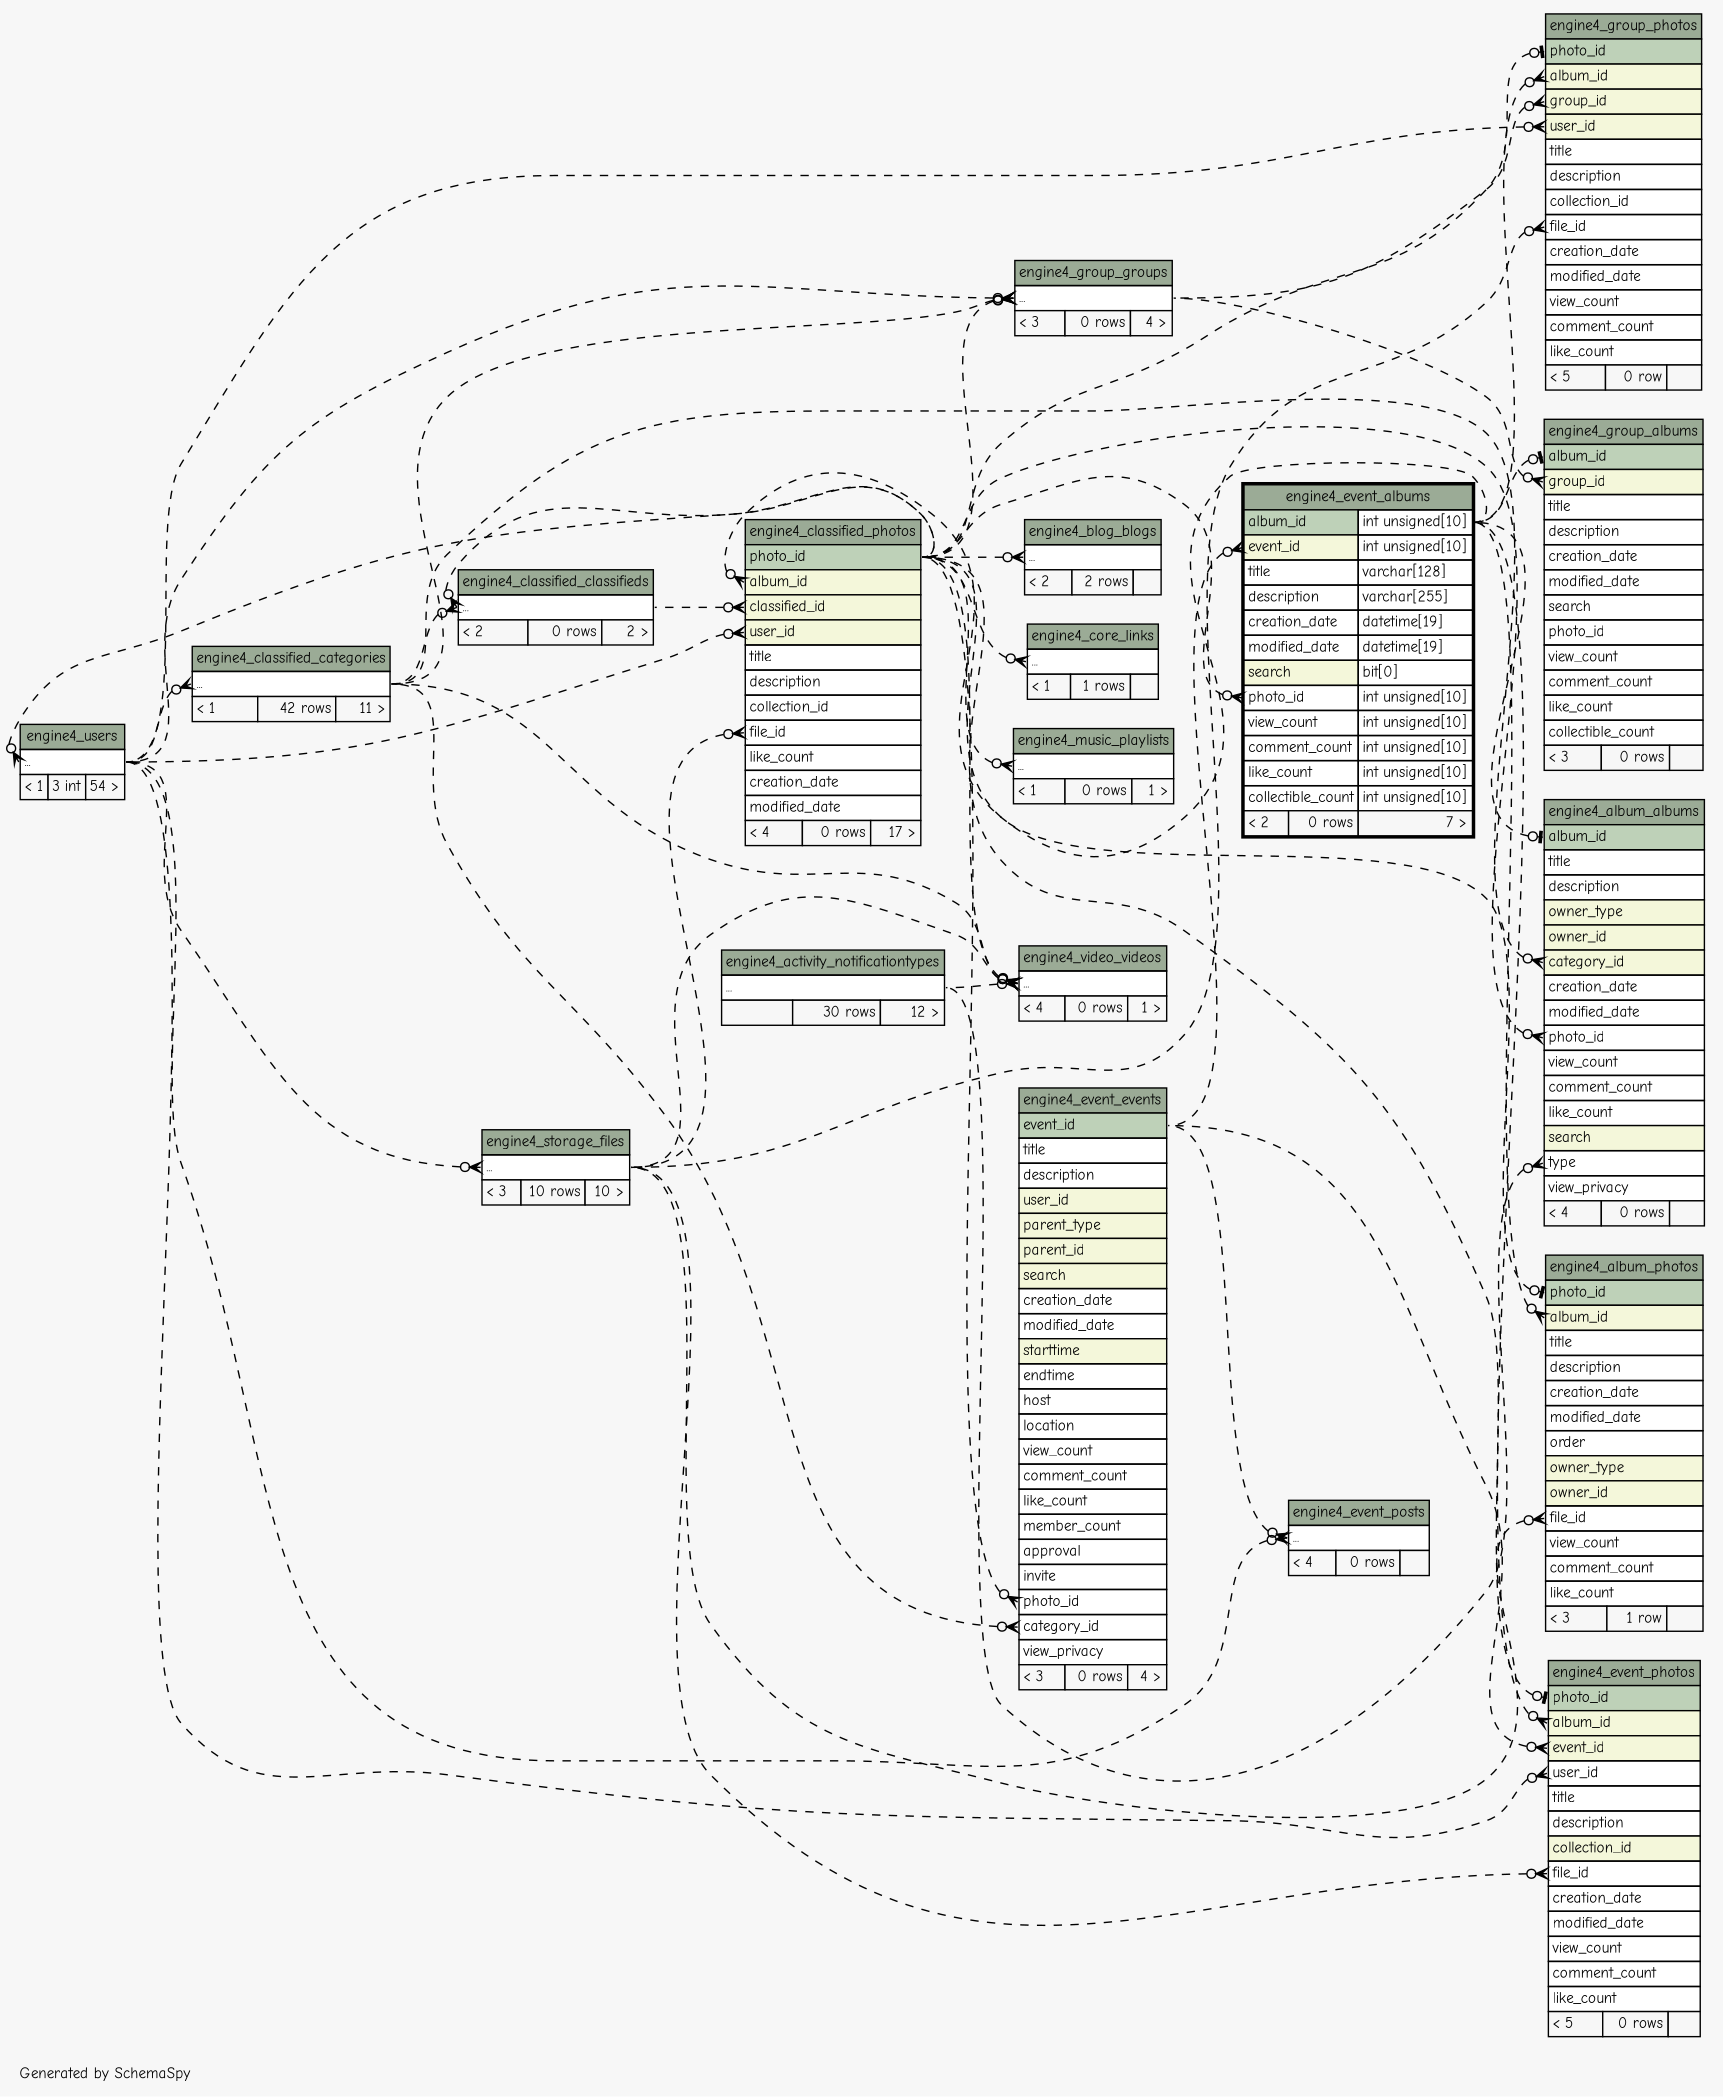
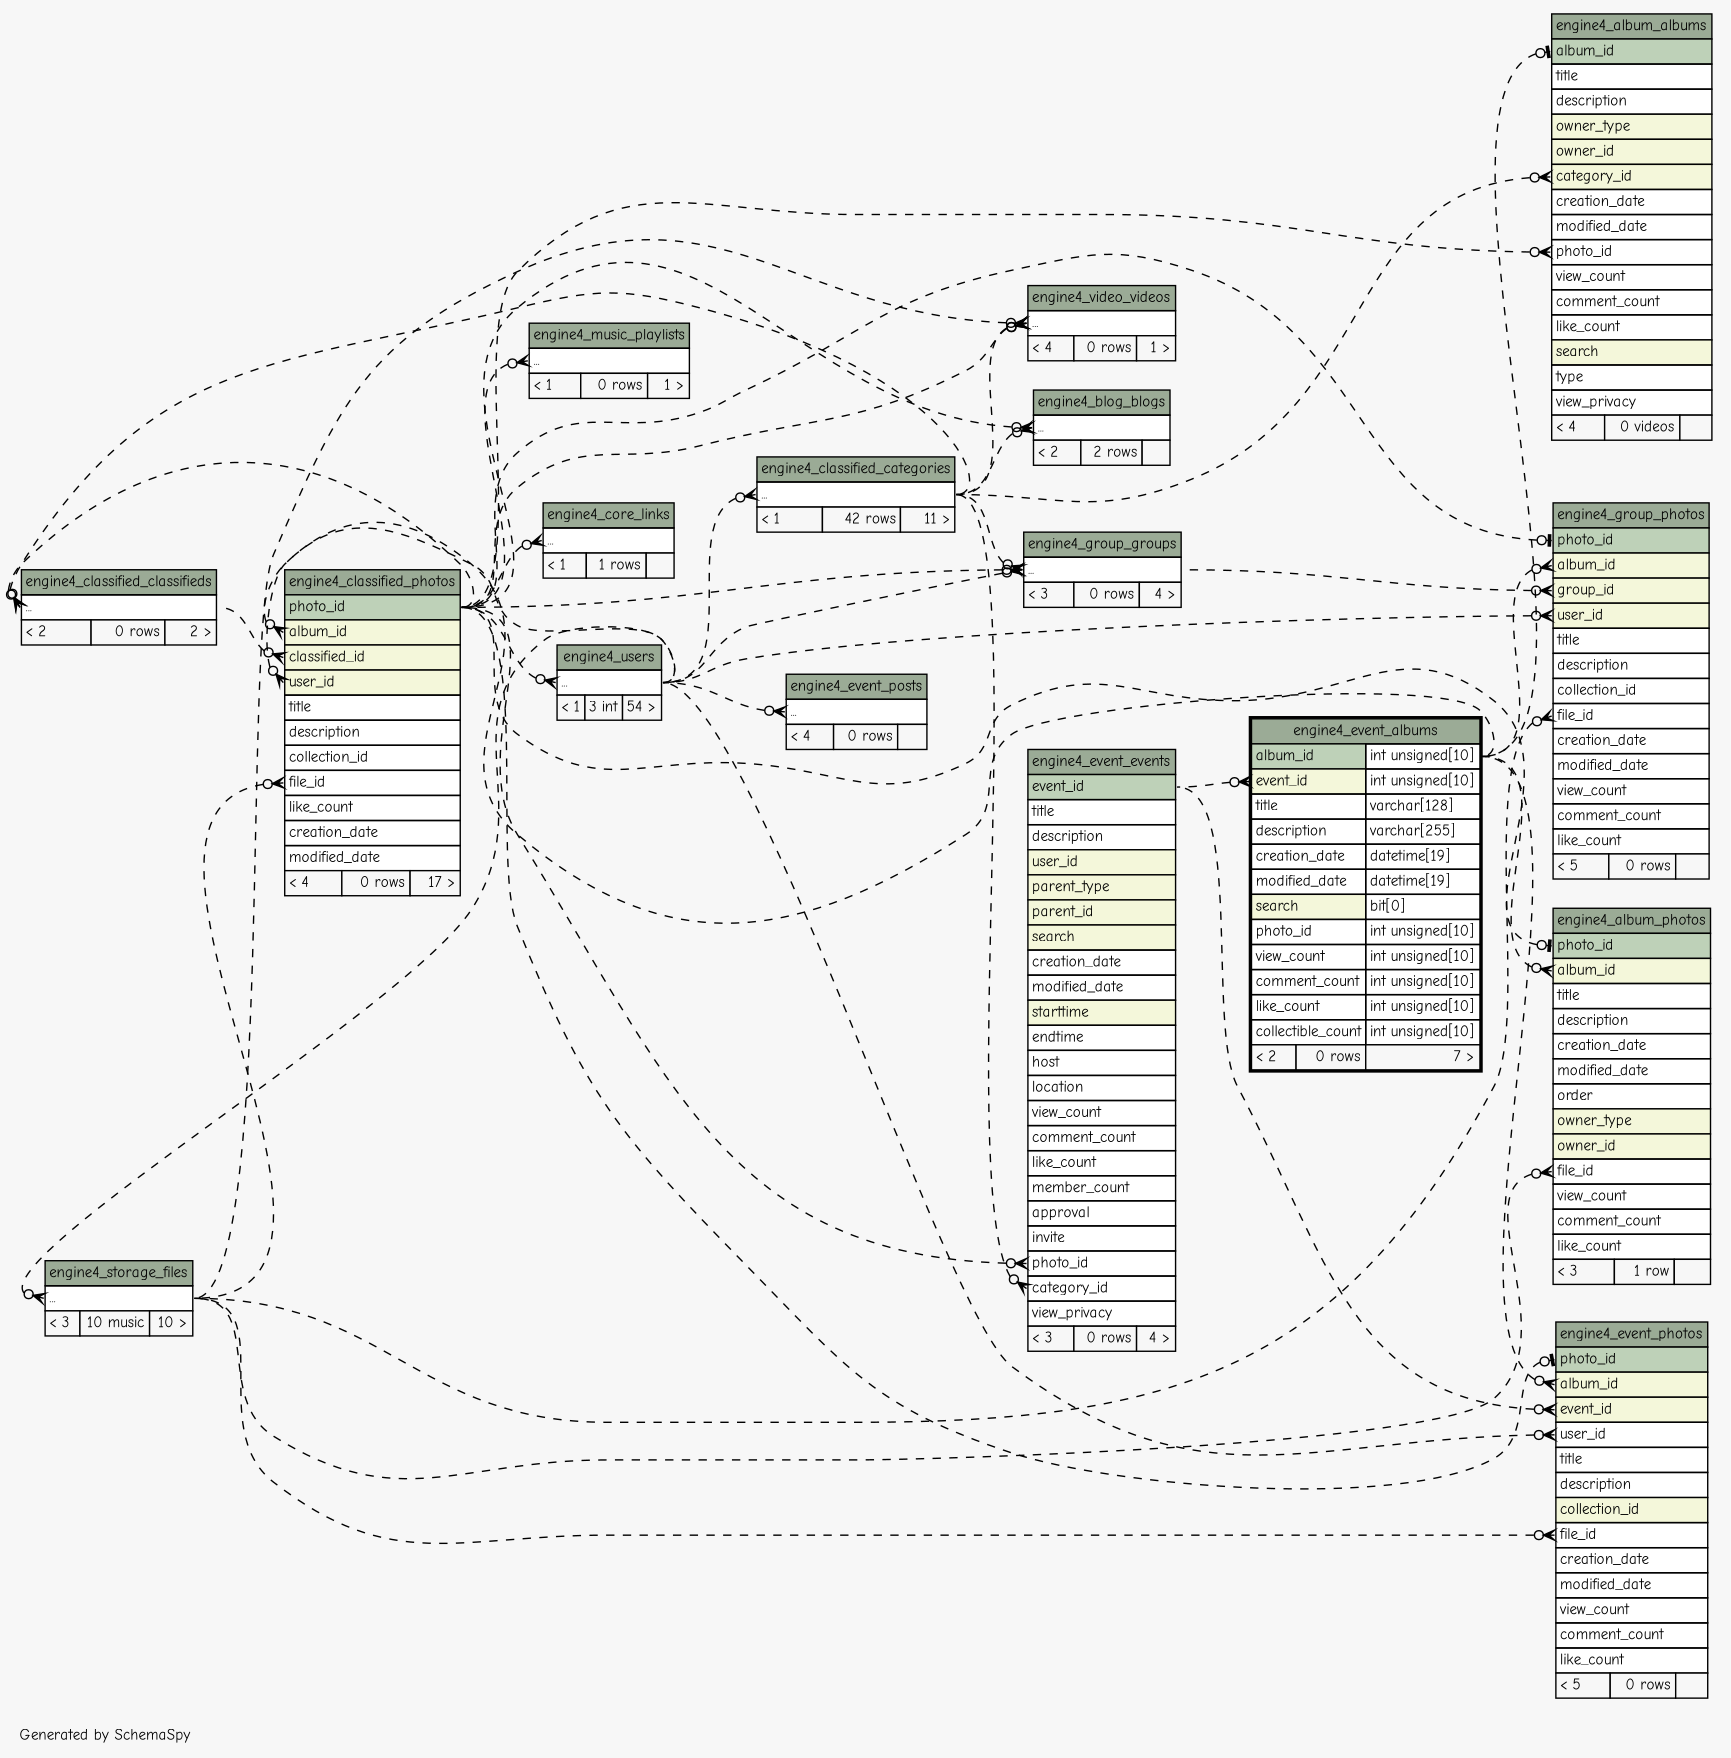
(1643, 377) -> (1649, 866)
none -> (990, 471)
(1147, 484) -> none
(1624, 595) -> none
(833, 988) -> none
(555, 1192) -> (116, 1323)
(1642, 1213) -> (1648, 427)
(1227, 1322) -> none
